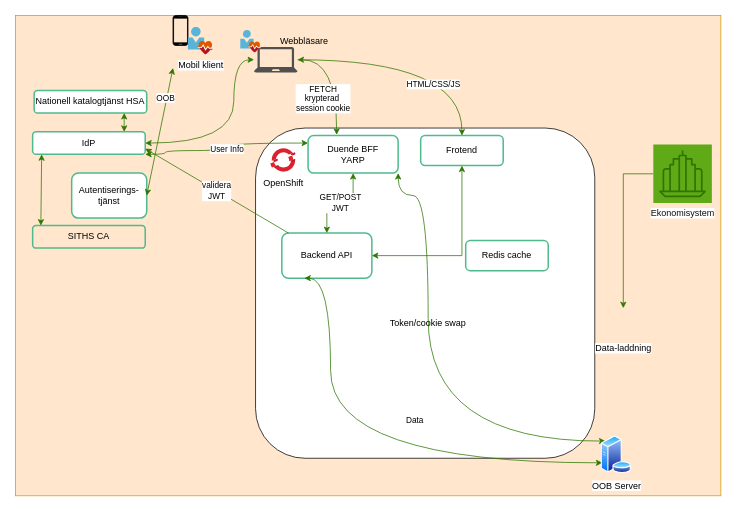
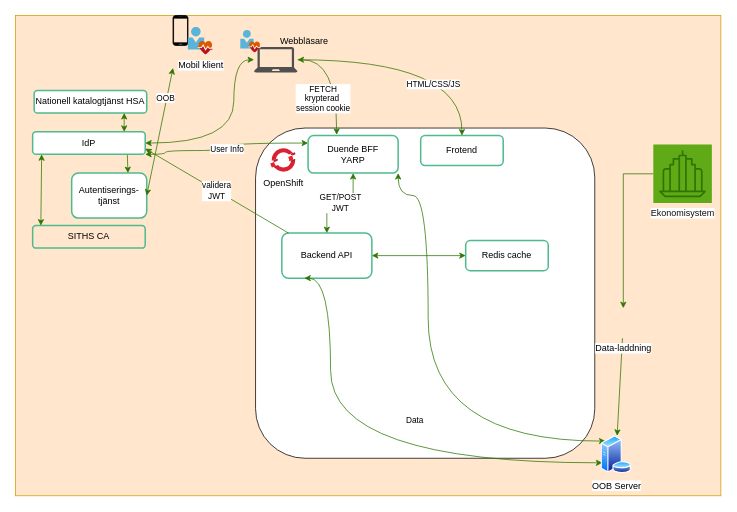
none -> (127, 161)
(461, 255) -> (459, 255)
(428, 323) -> none
none -> (619, 391)
